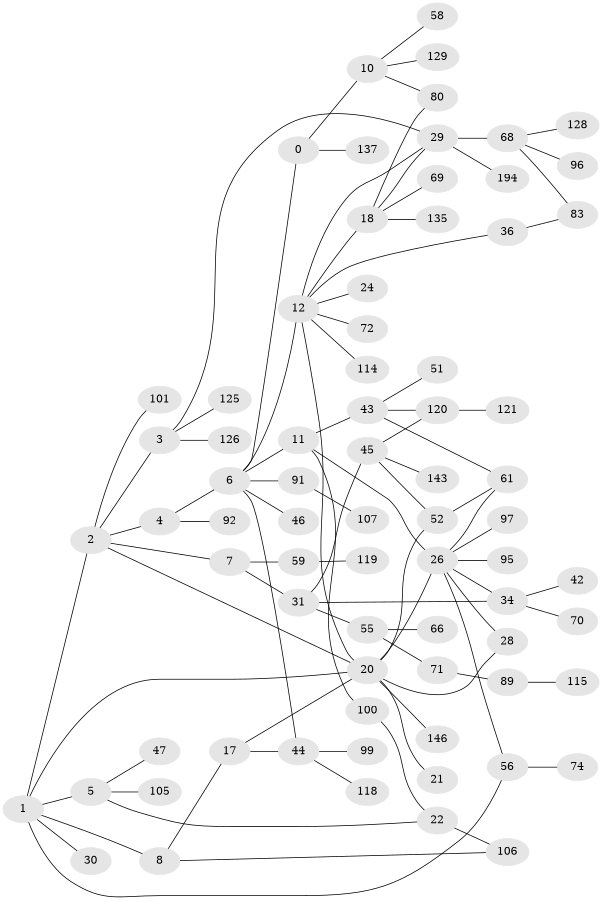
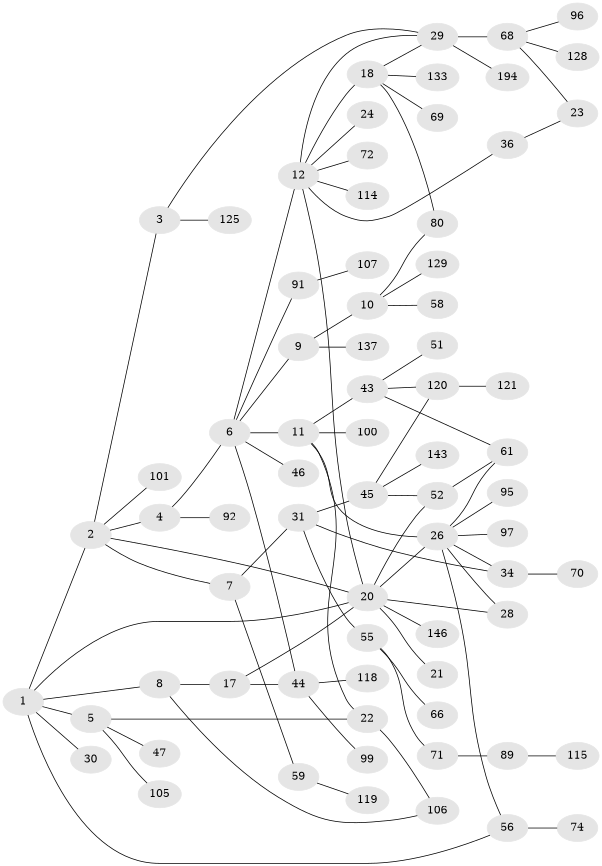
(299, 150) -> (299, 347)
(577, 215) -> (577, 113)
(437, 219) -> (437, 77)
(230, 440) -> none
(577, 581) -> none
(402, 766) -> (332, 576)
